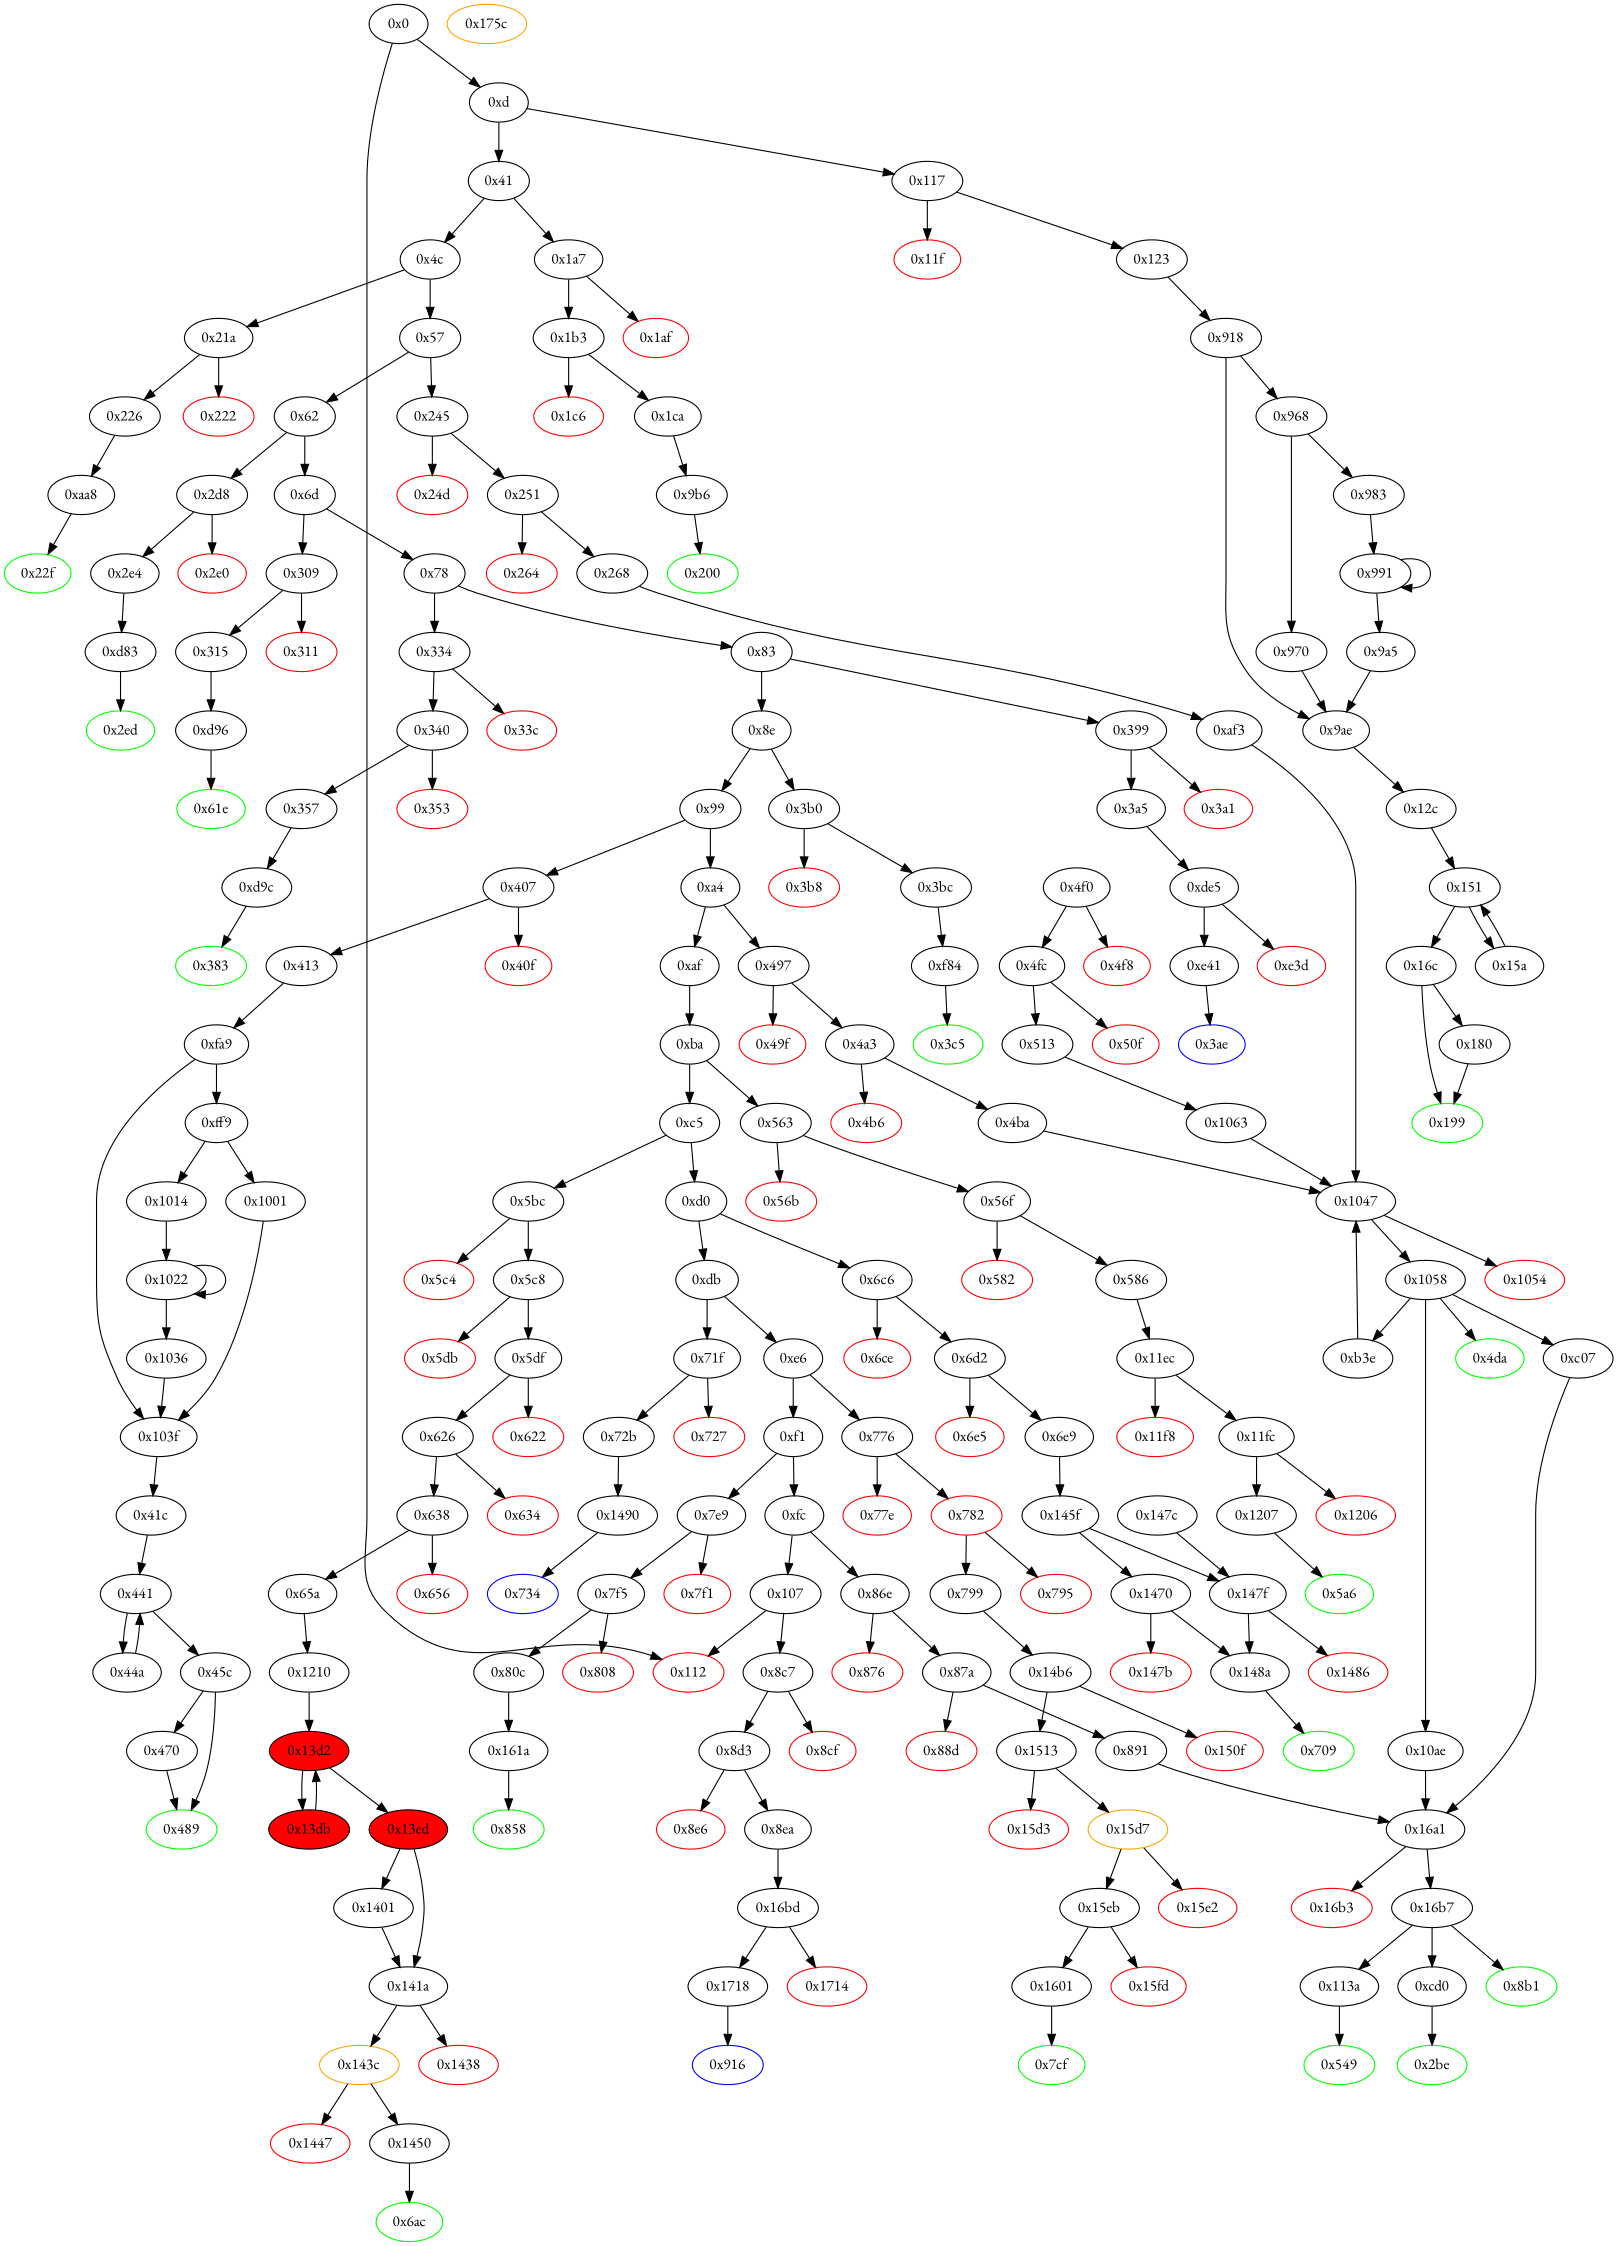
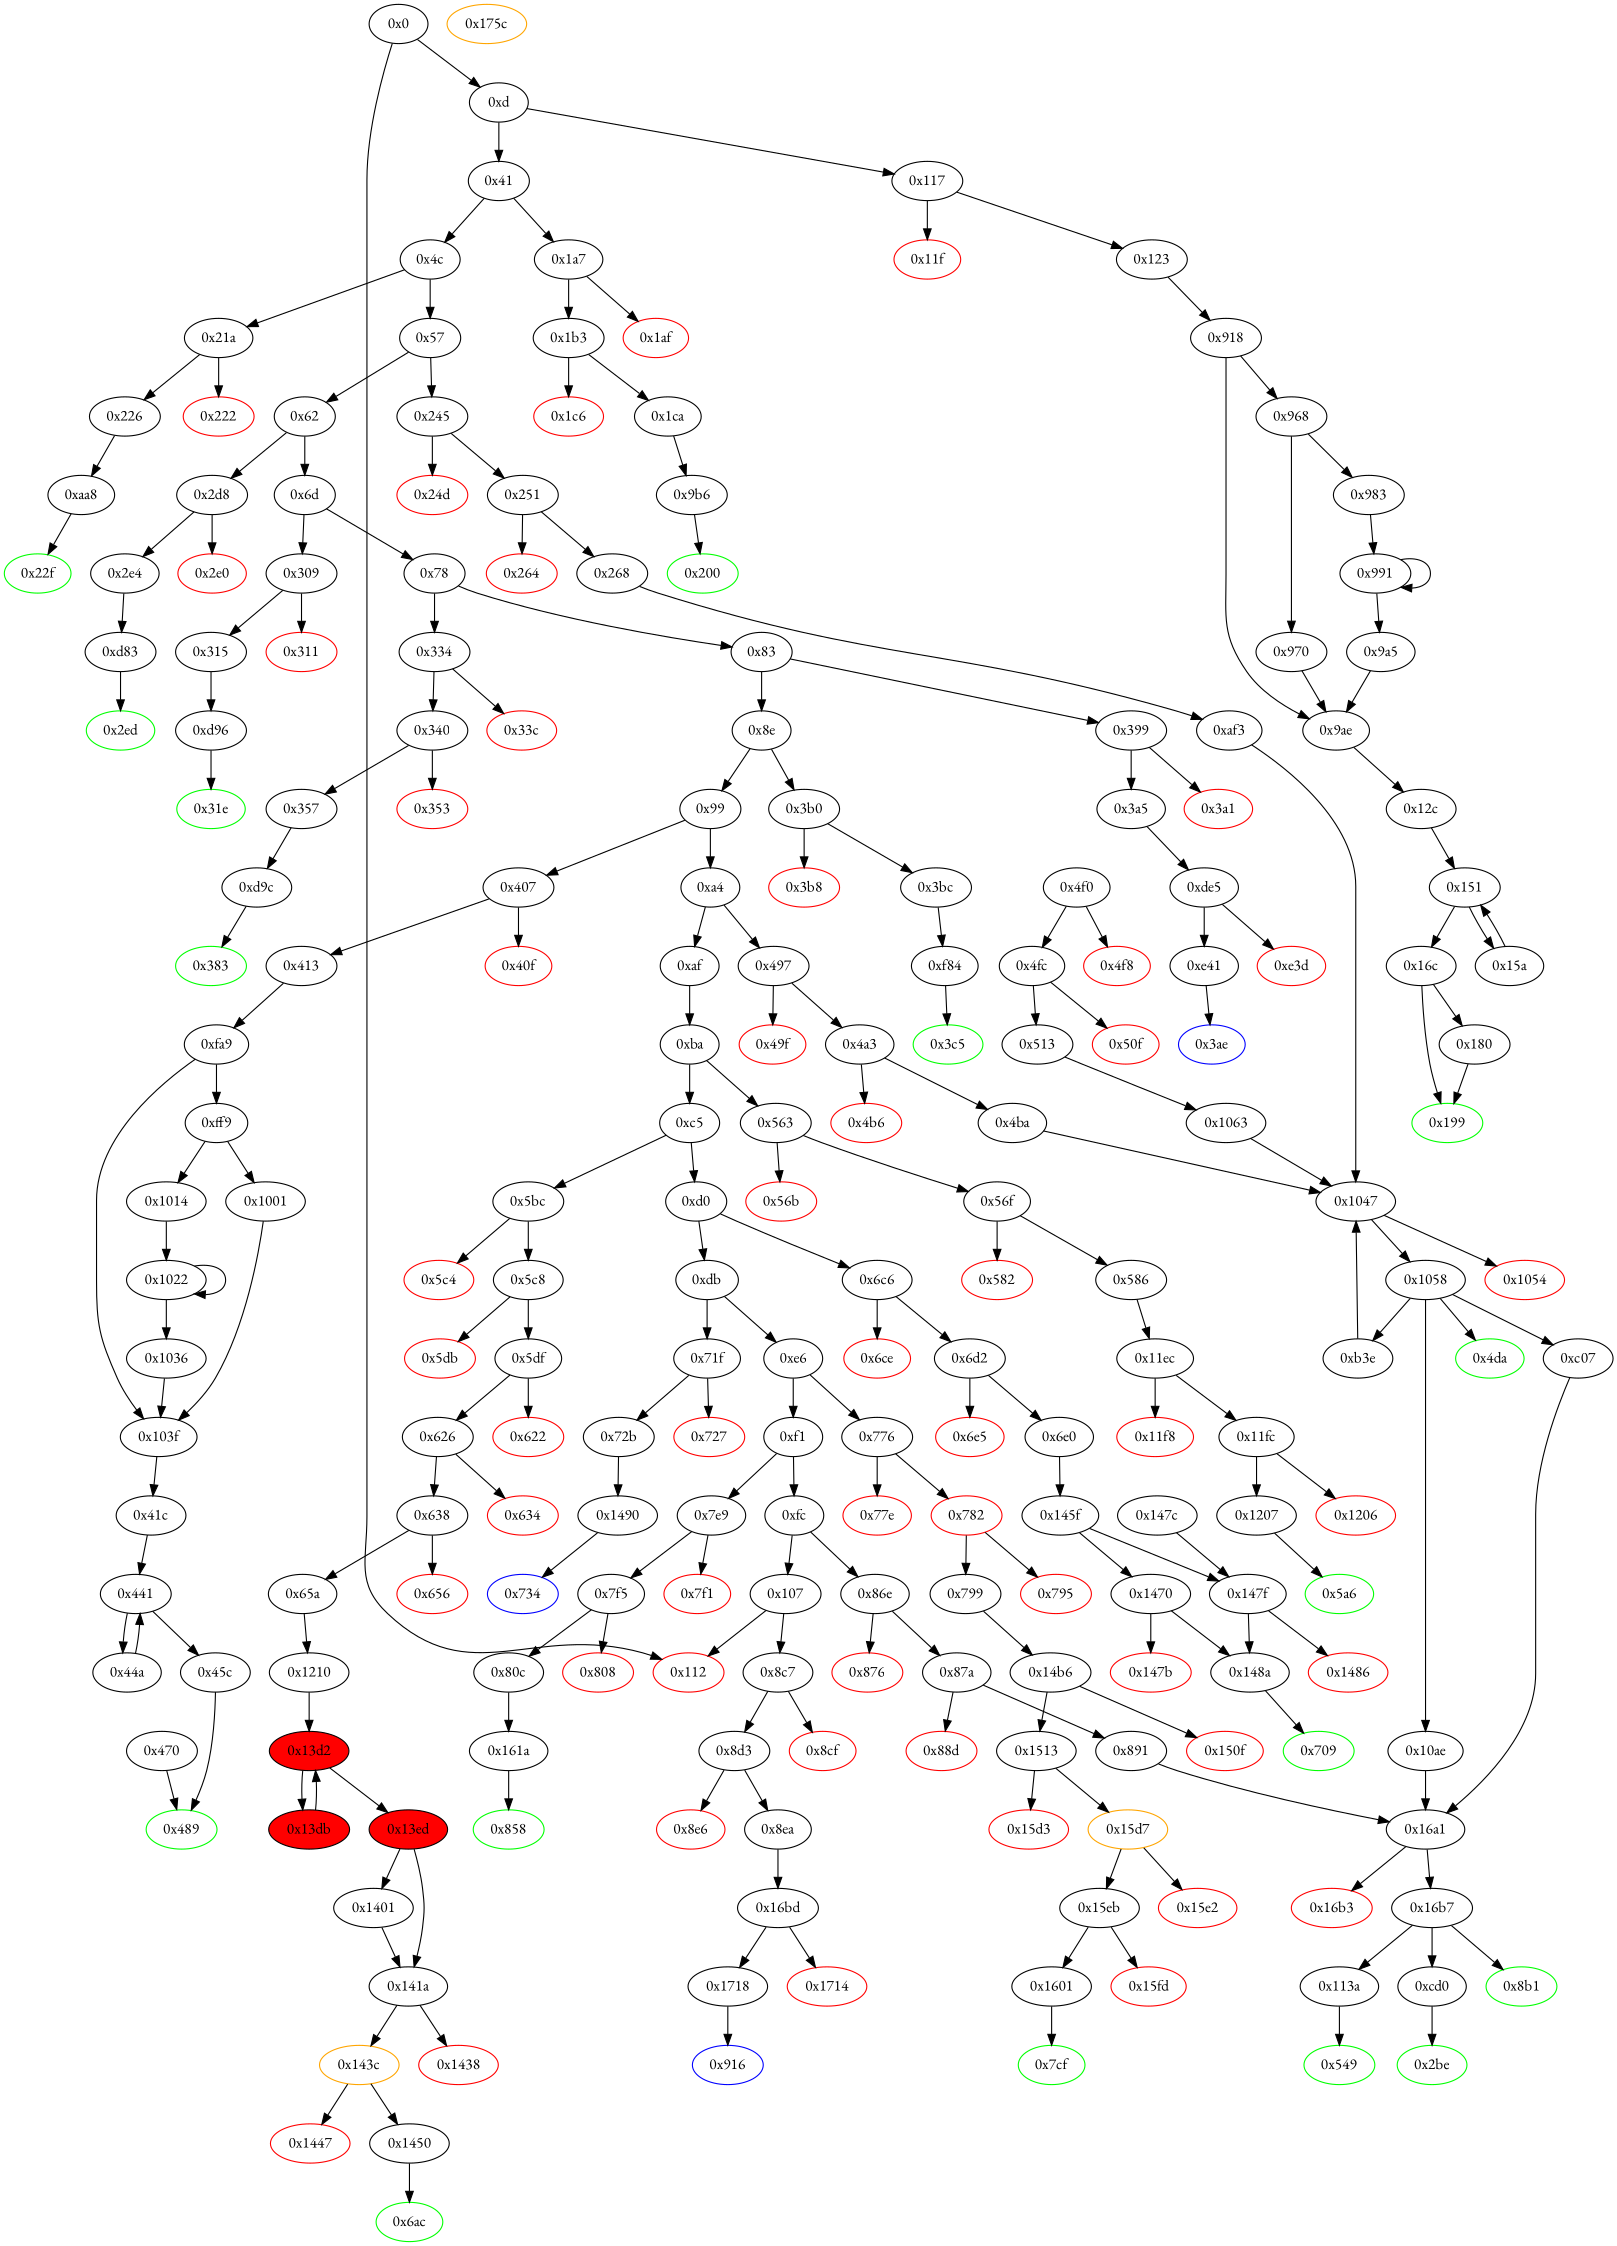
(211, 809) -> (211, 809)
(1059, 1437) -> (1059, 1437)
(192, 1707) -> none
